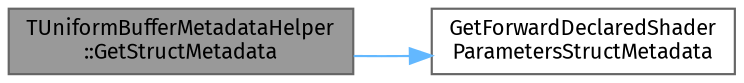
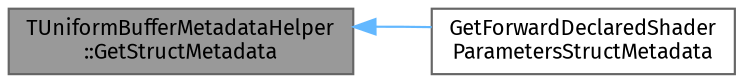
(382, 56) -> (404, 27)
